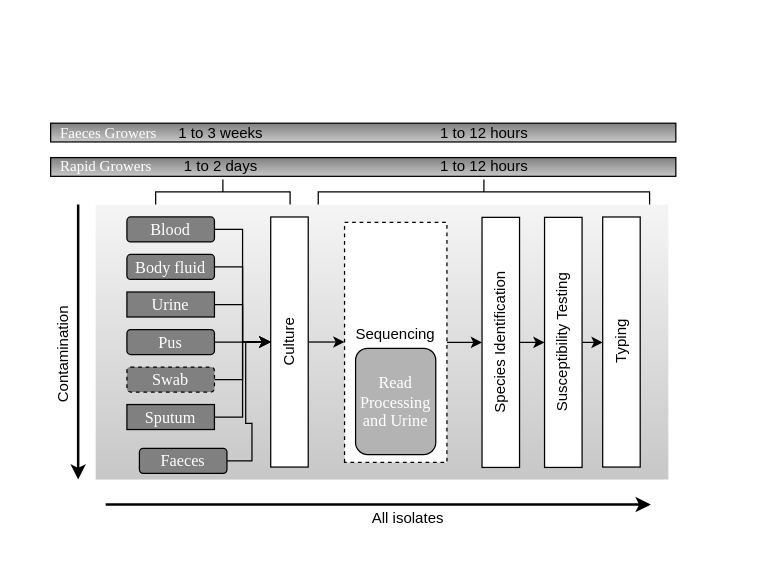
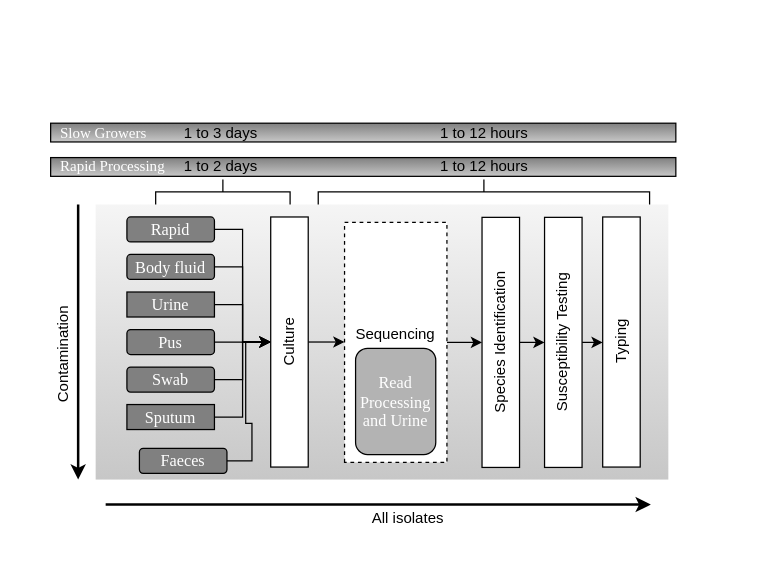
(110, 133) -> (100, 133)
(223, 133) -> (223, 133)
(104, 167) -> (114, 167)
(171, 229) -> (171, 229)
(171, 379) -> (171, 379)
